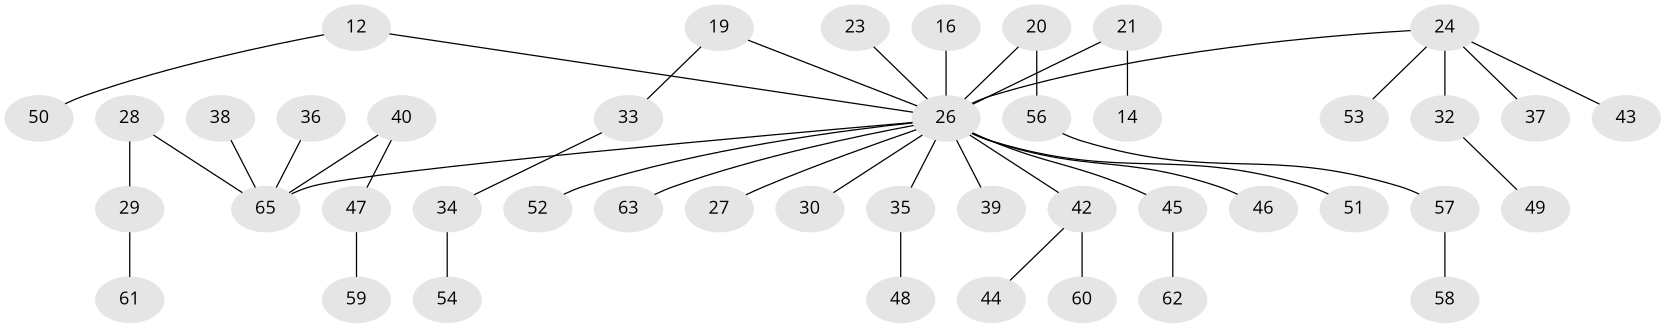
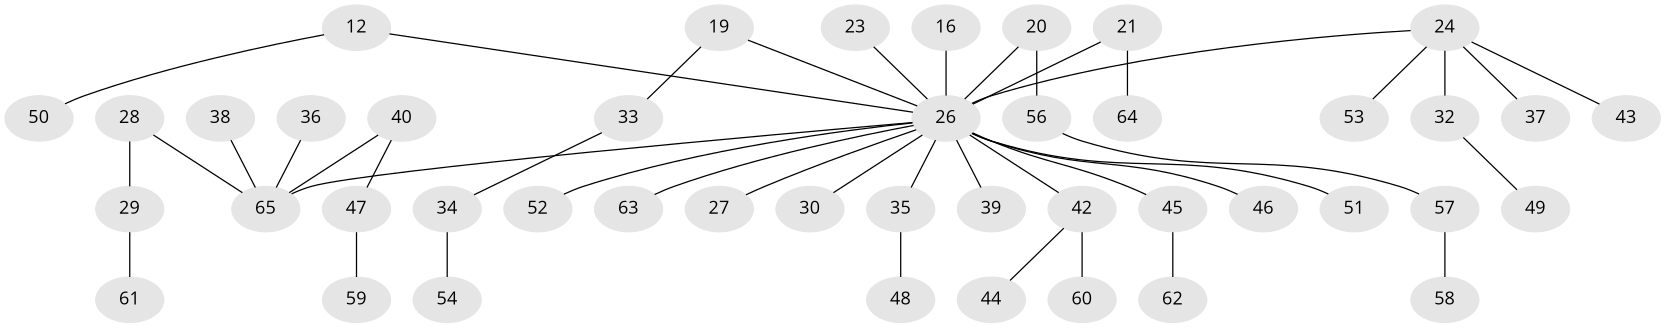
(1127, 118) -> (1127, 118)
